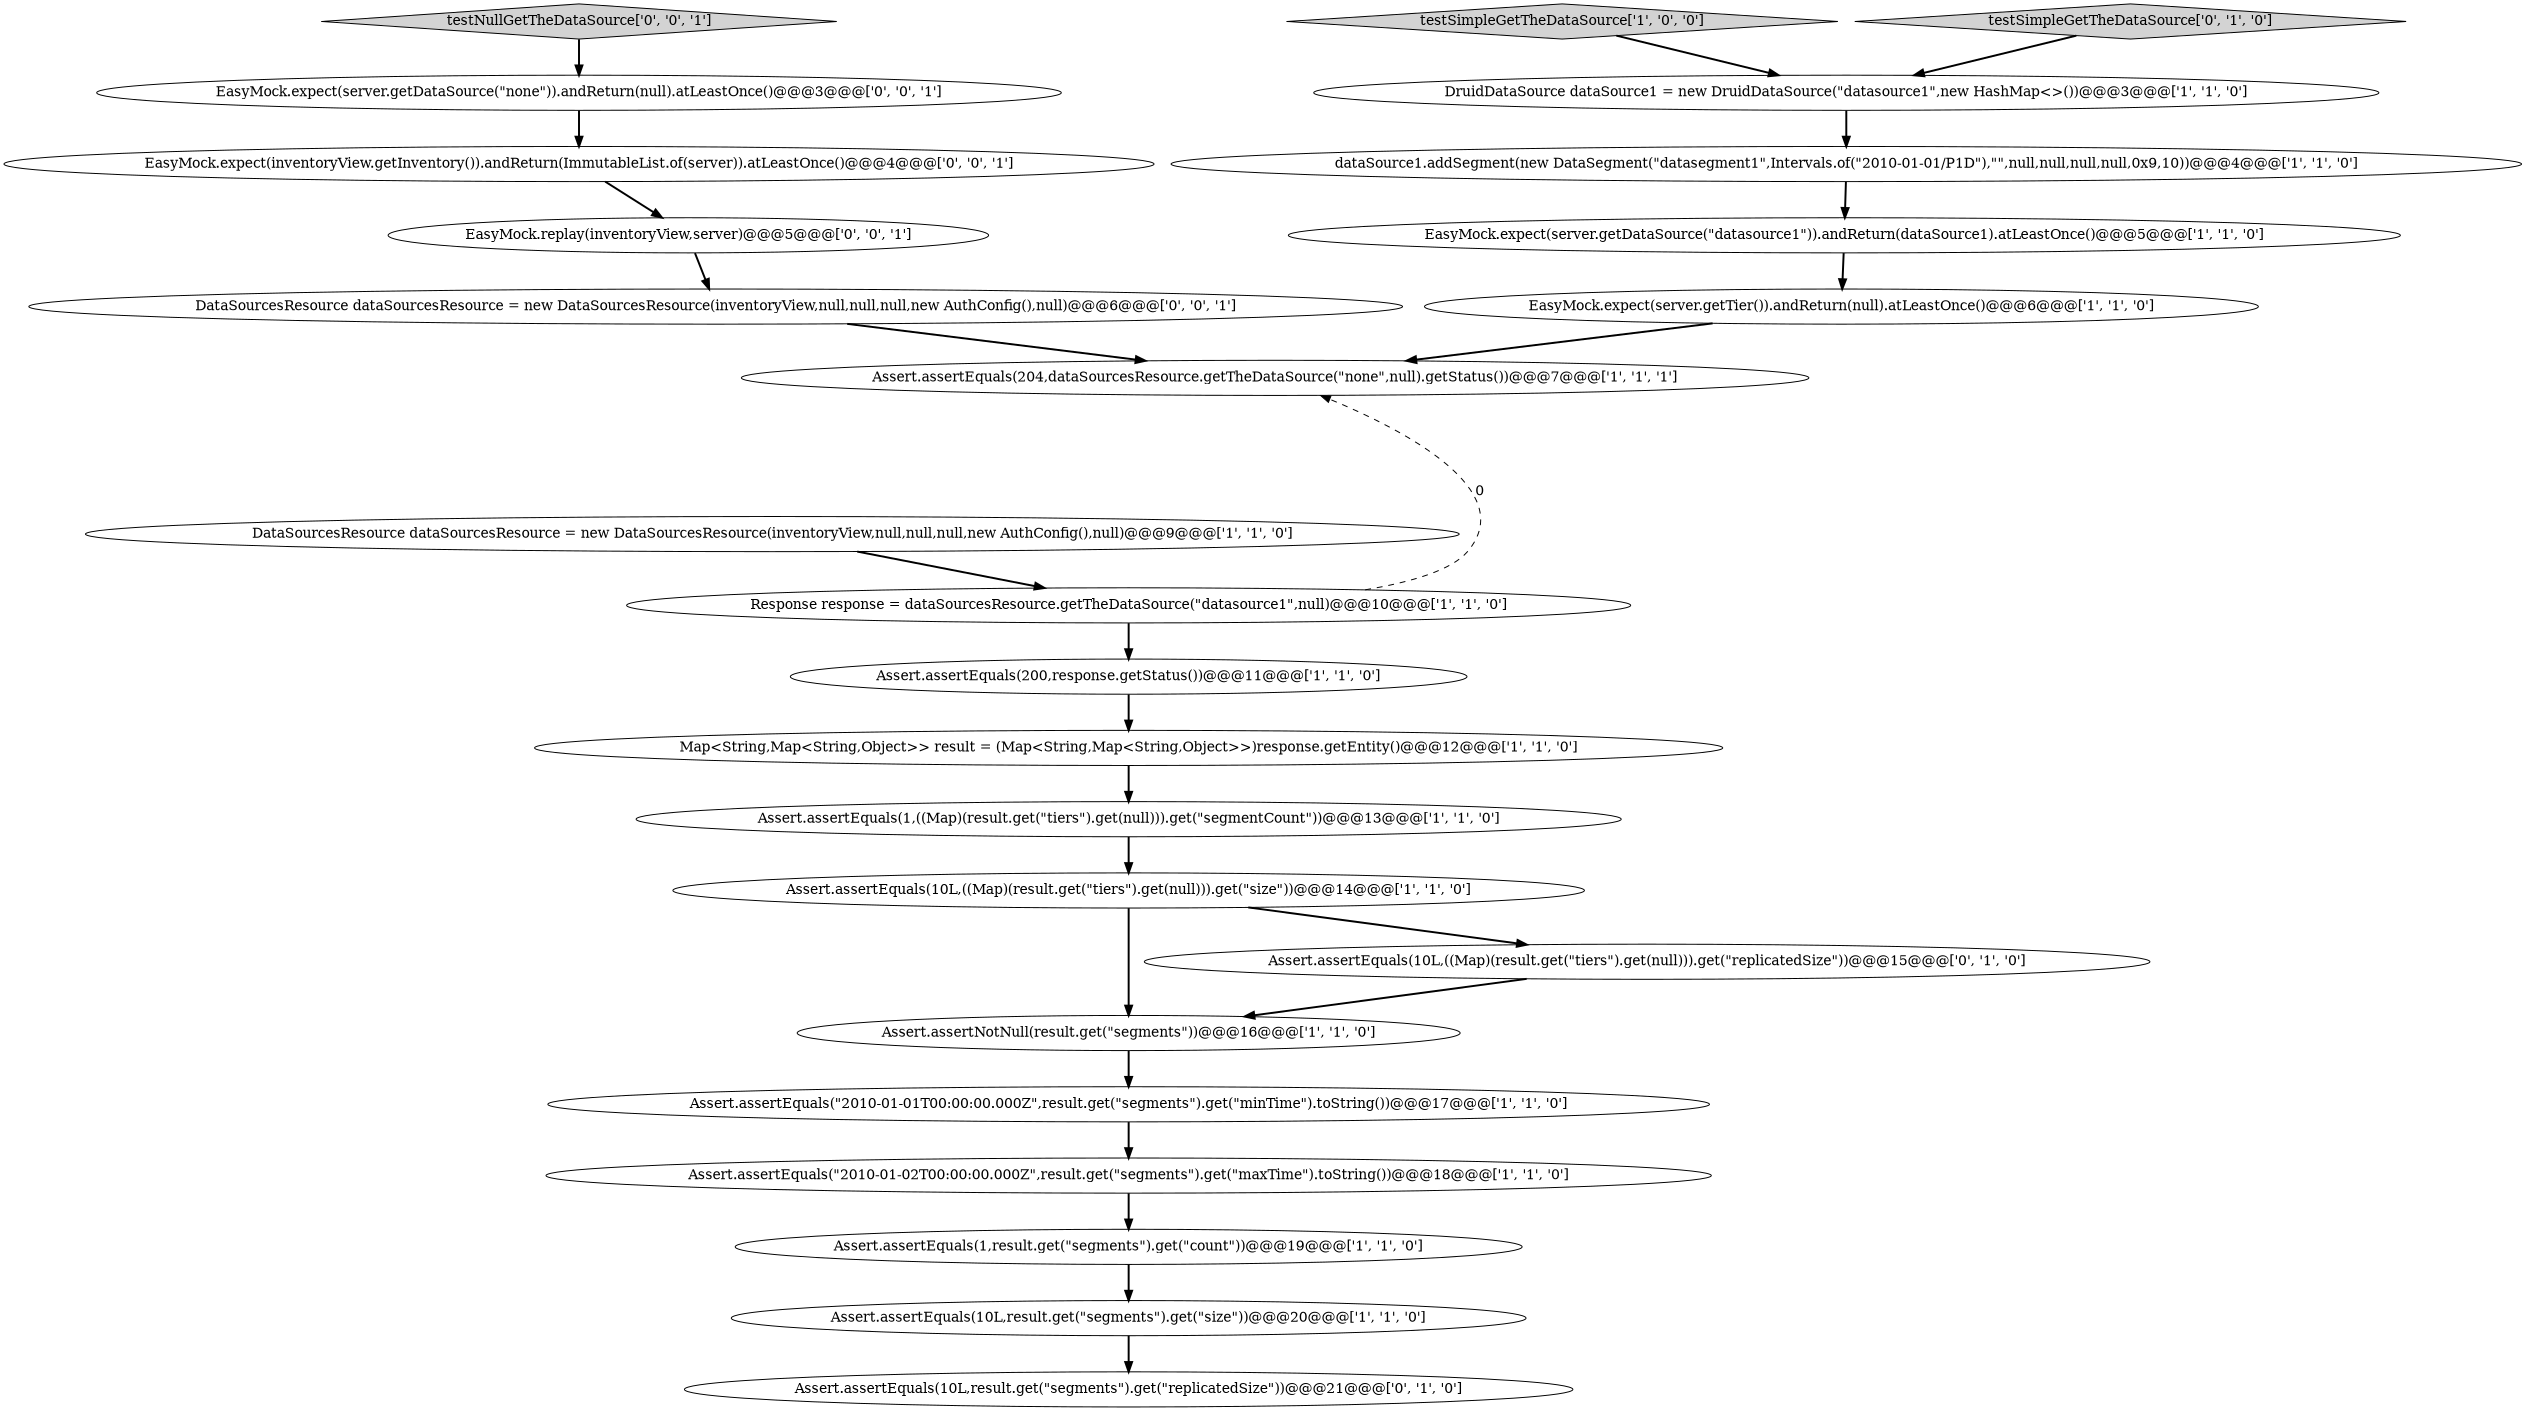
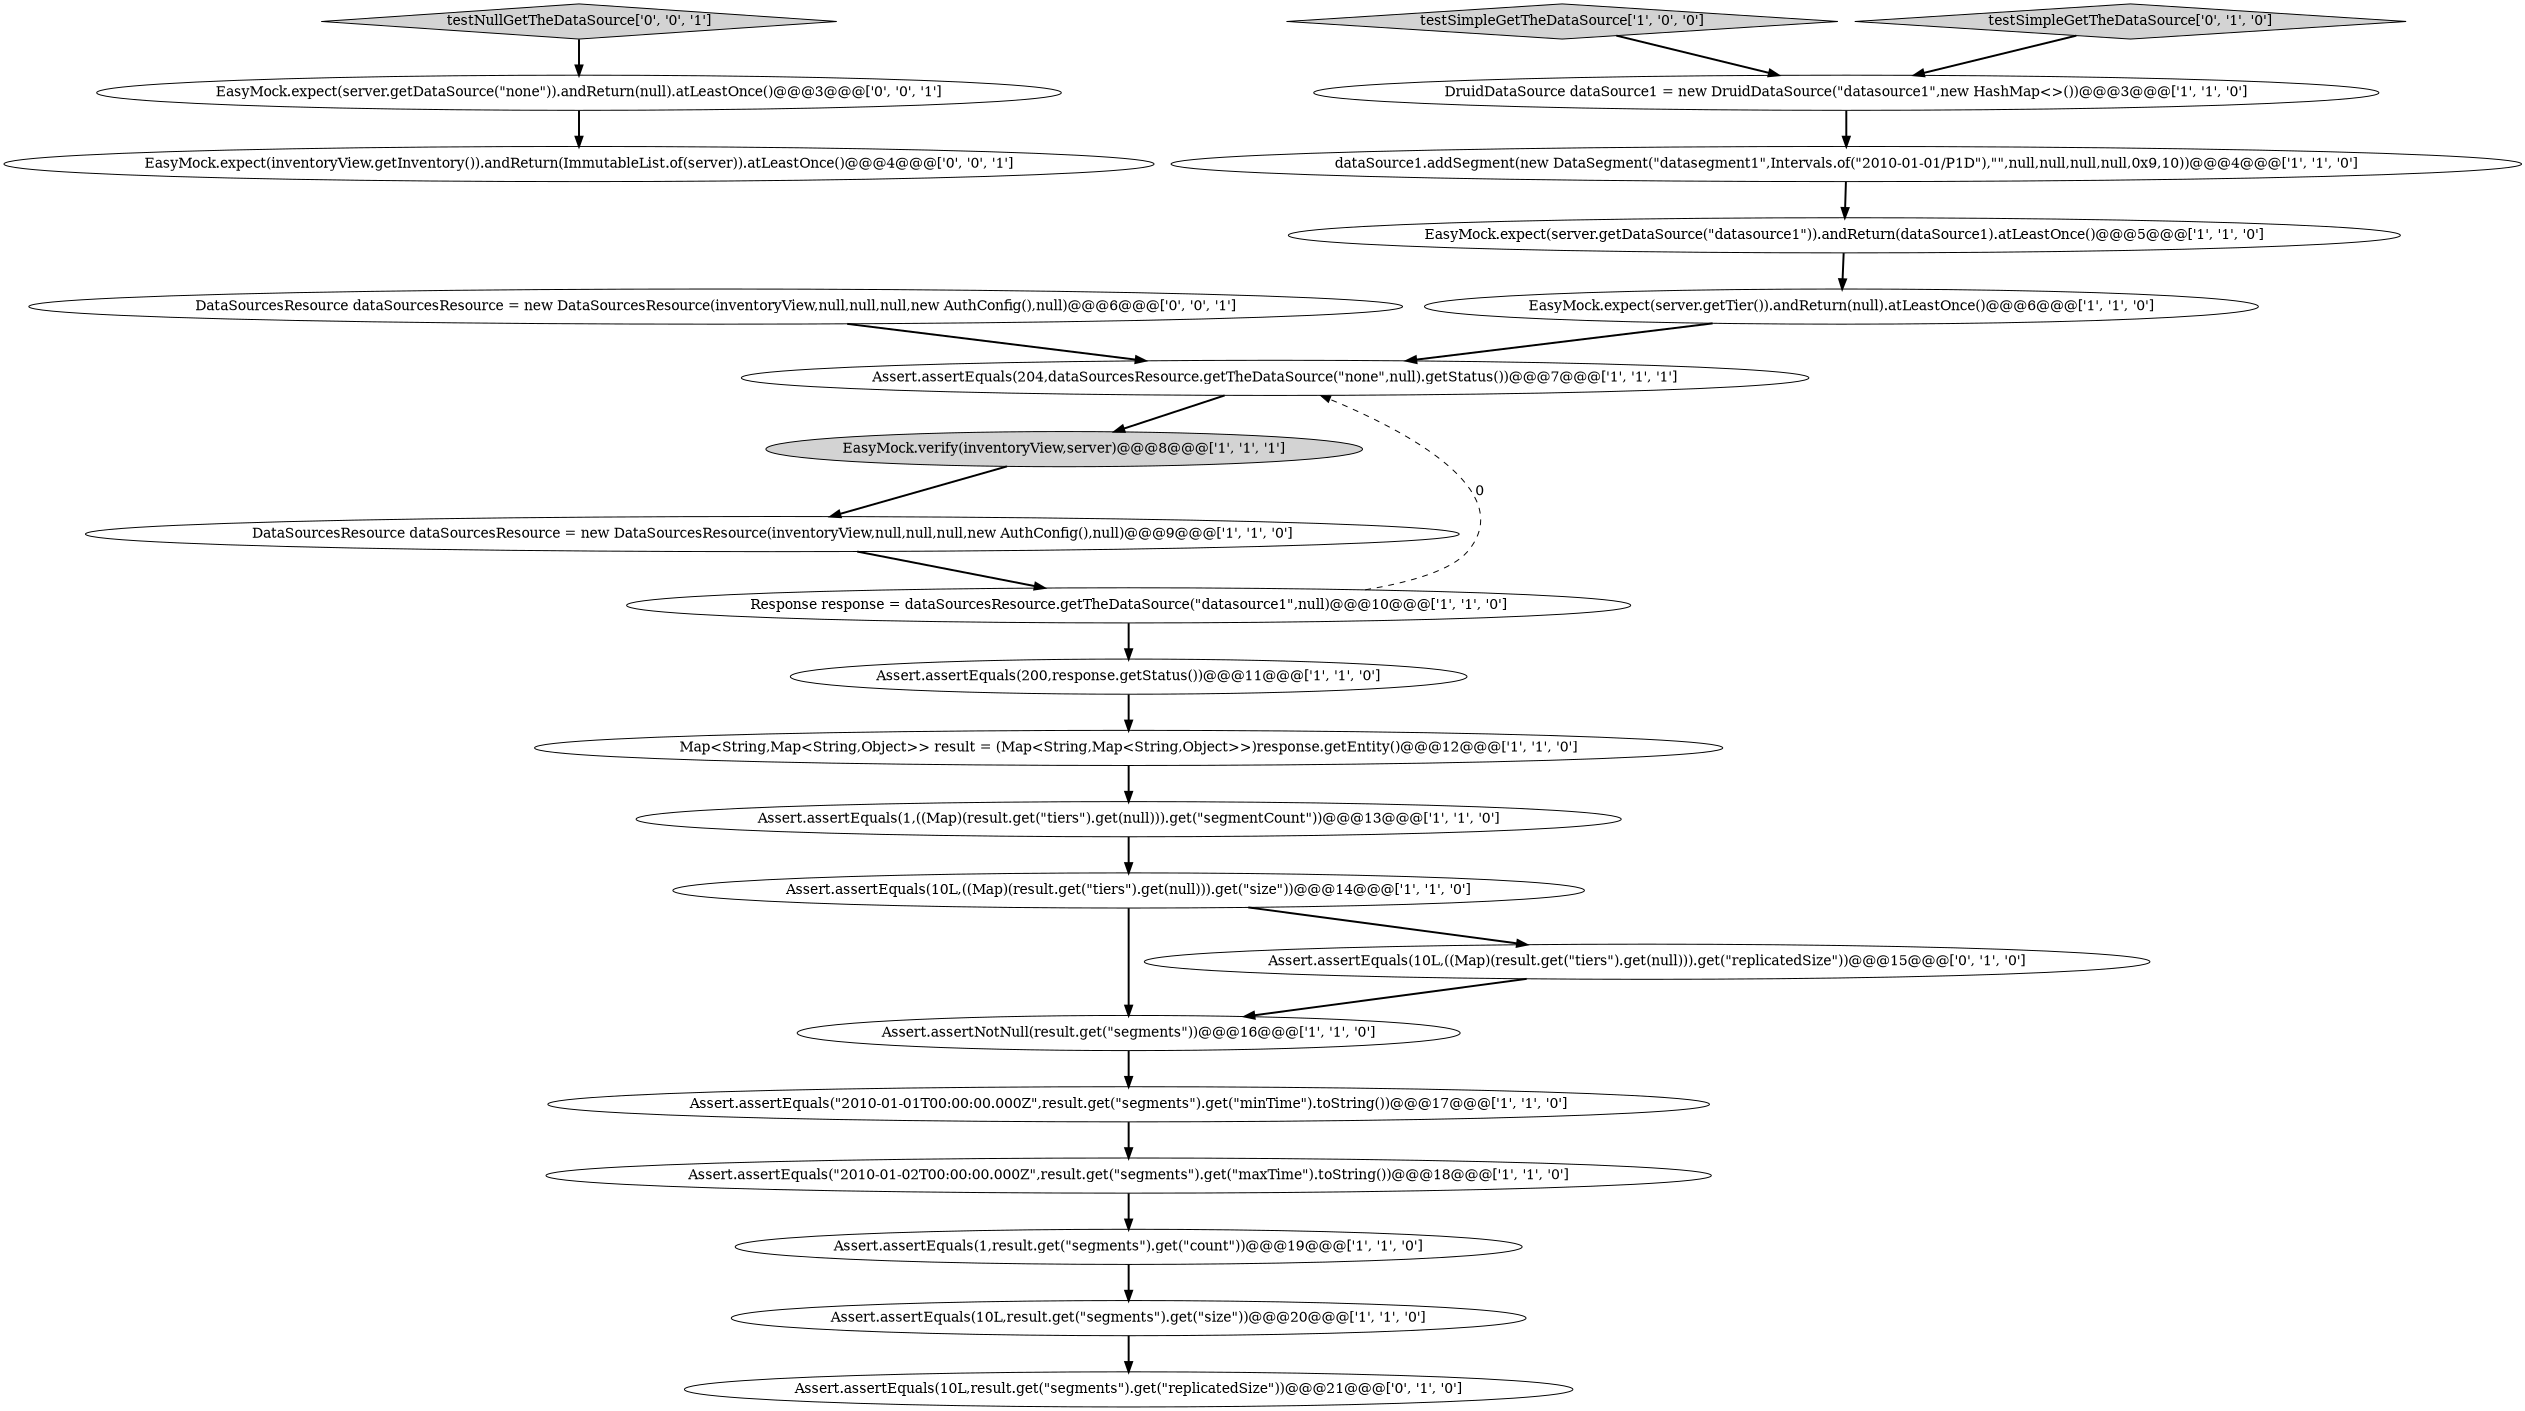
(688, 235) -> none
none -> (1064, 449)
